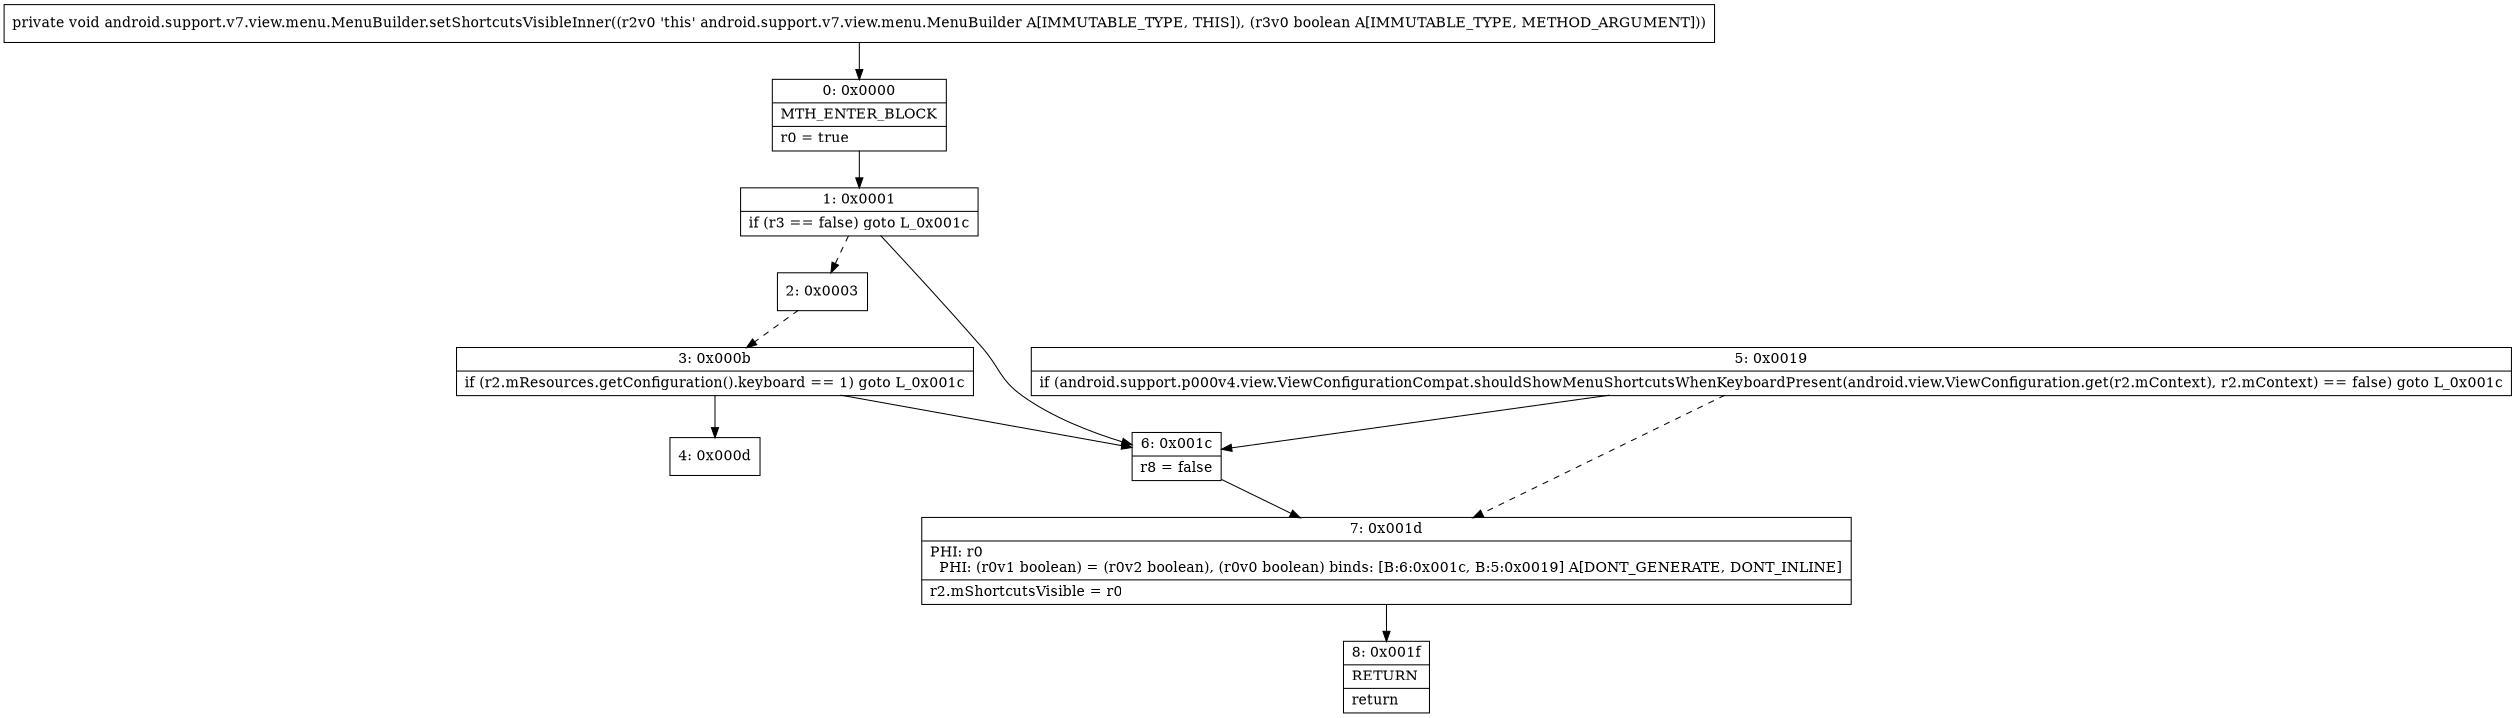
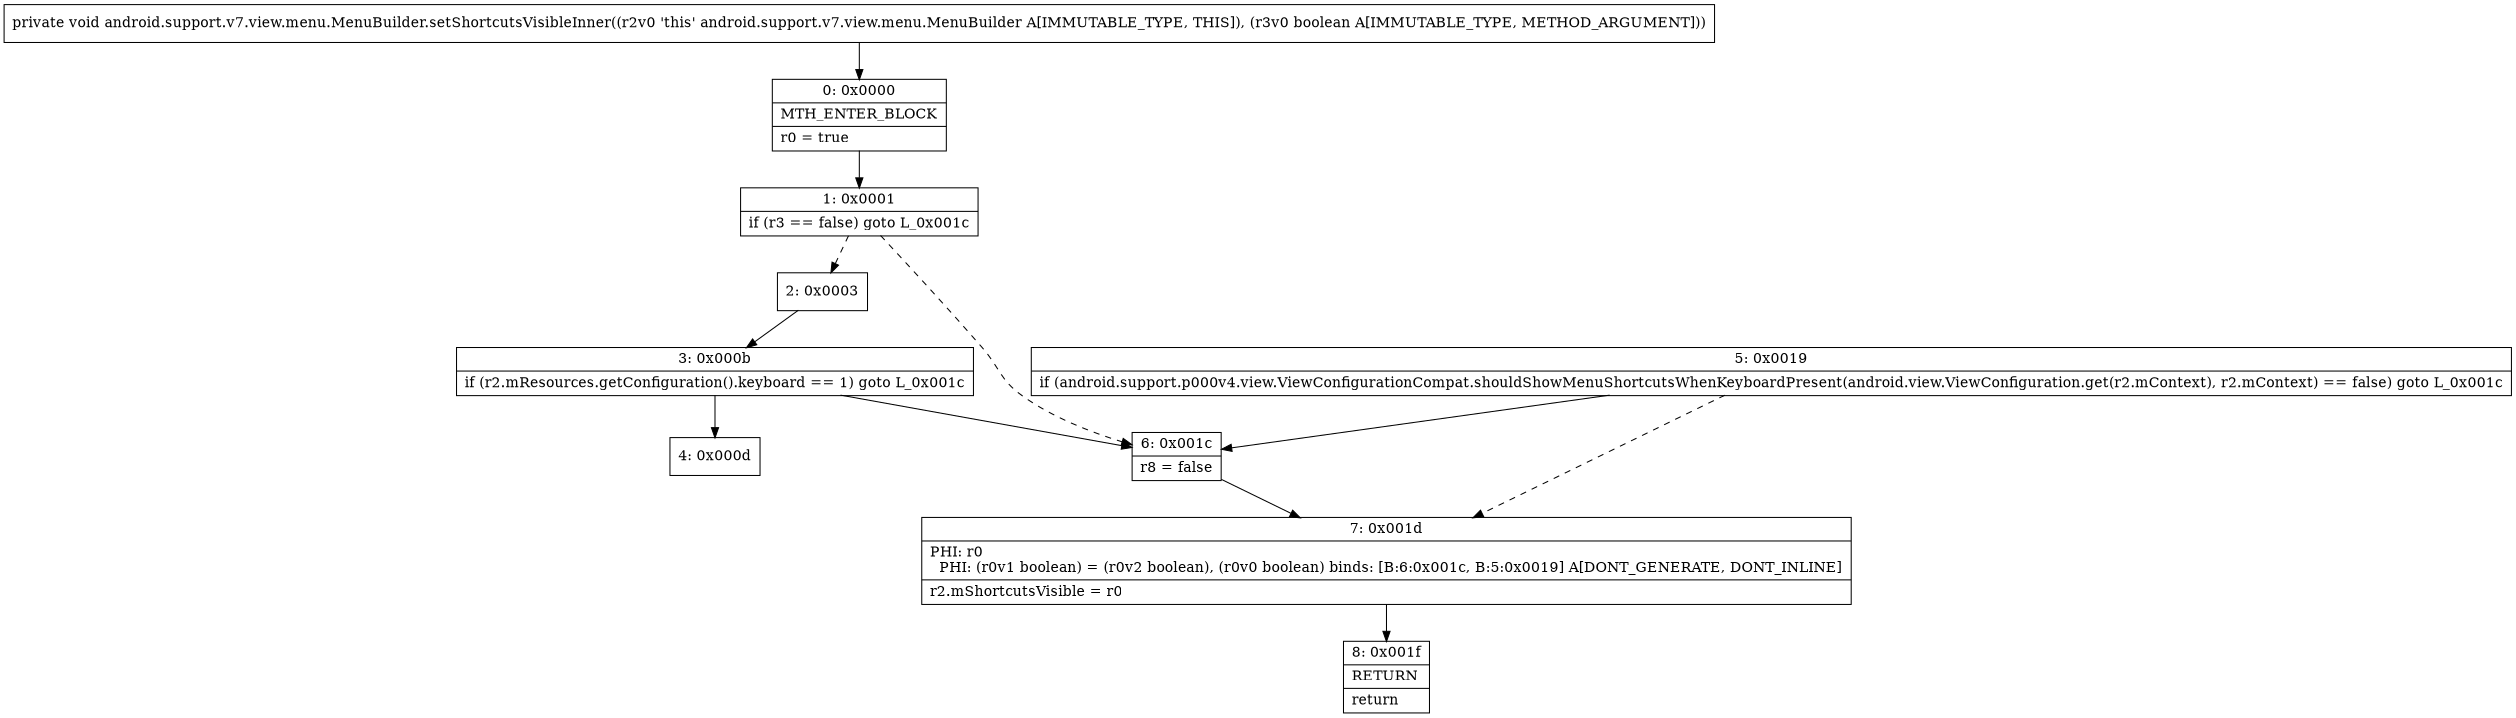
(777, 326) -> (777, 326)
(989, 356) -> (989, 356)
